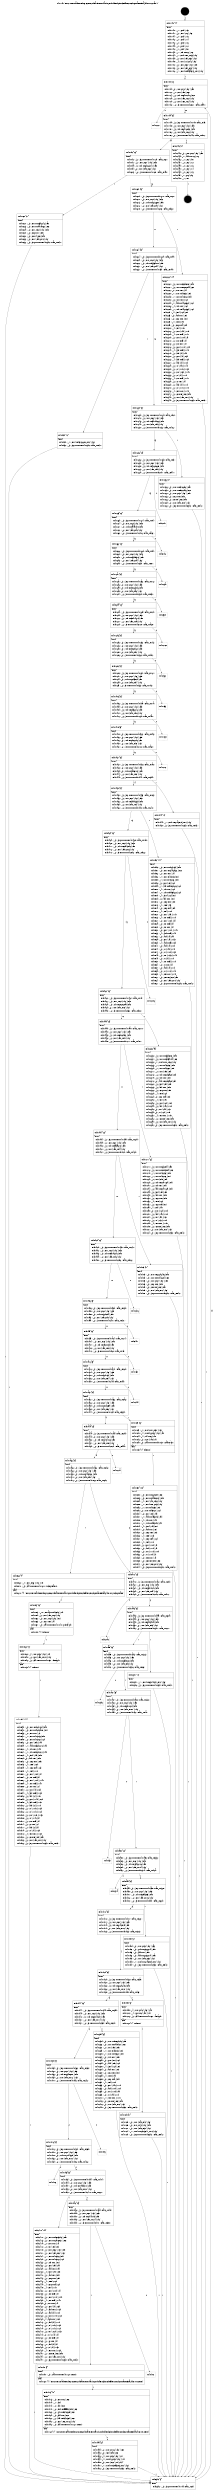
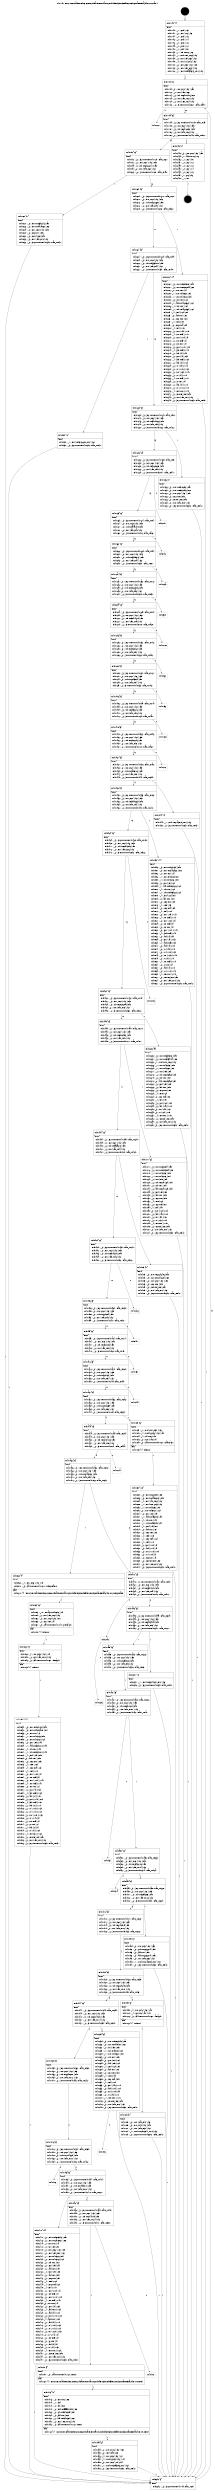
(108, 1684) -> (95, 1670)
(87, 2116) -> (106, 2129)
